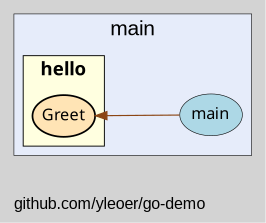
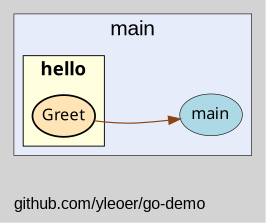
(143, 115) -> (131, 123)
